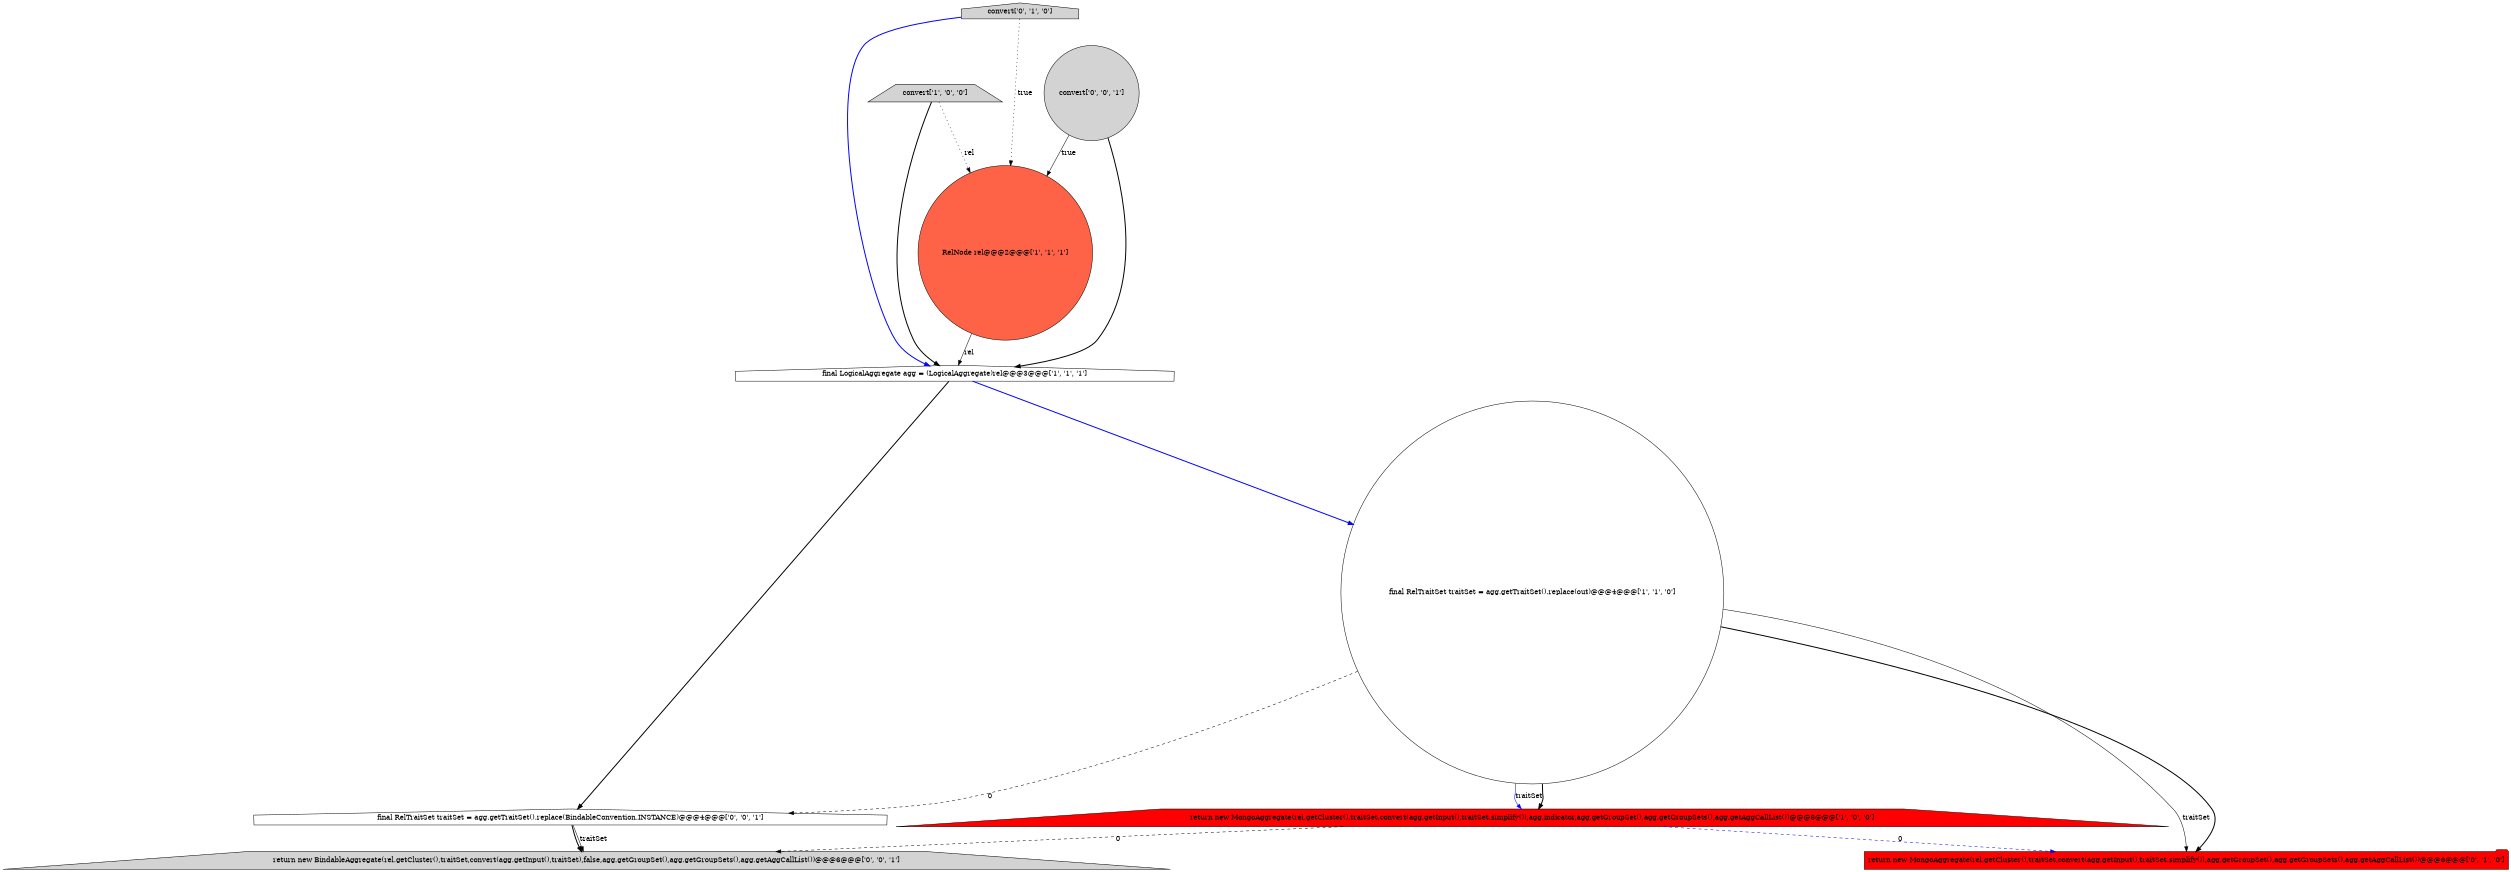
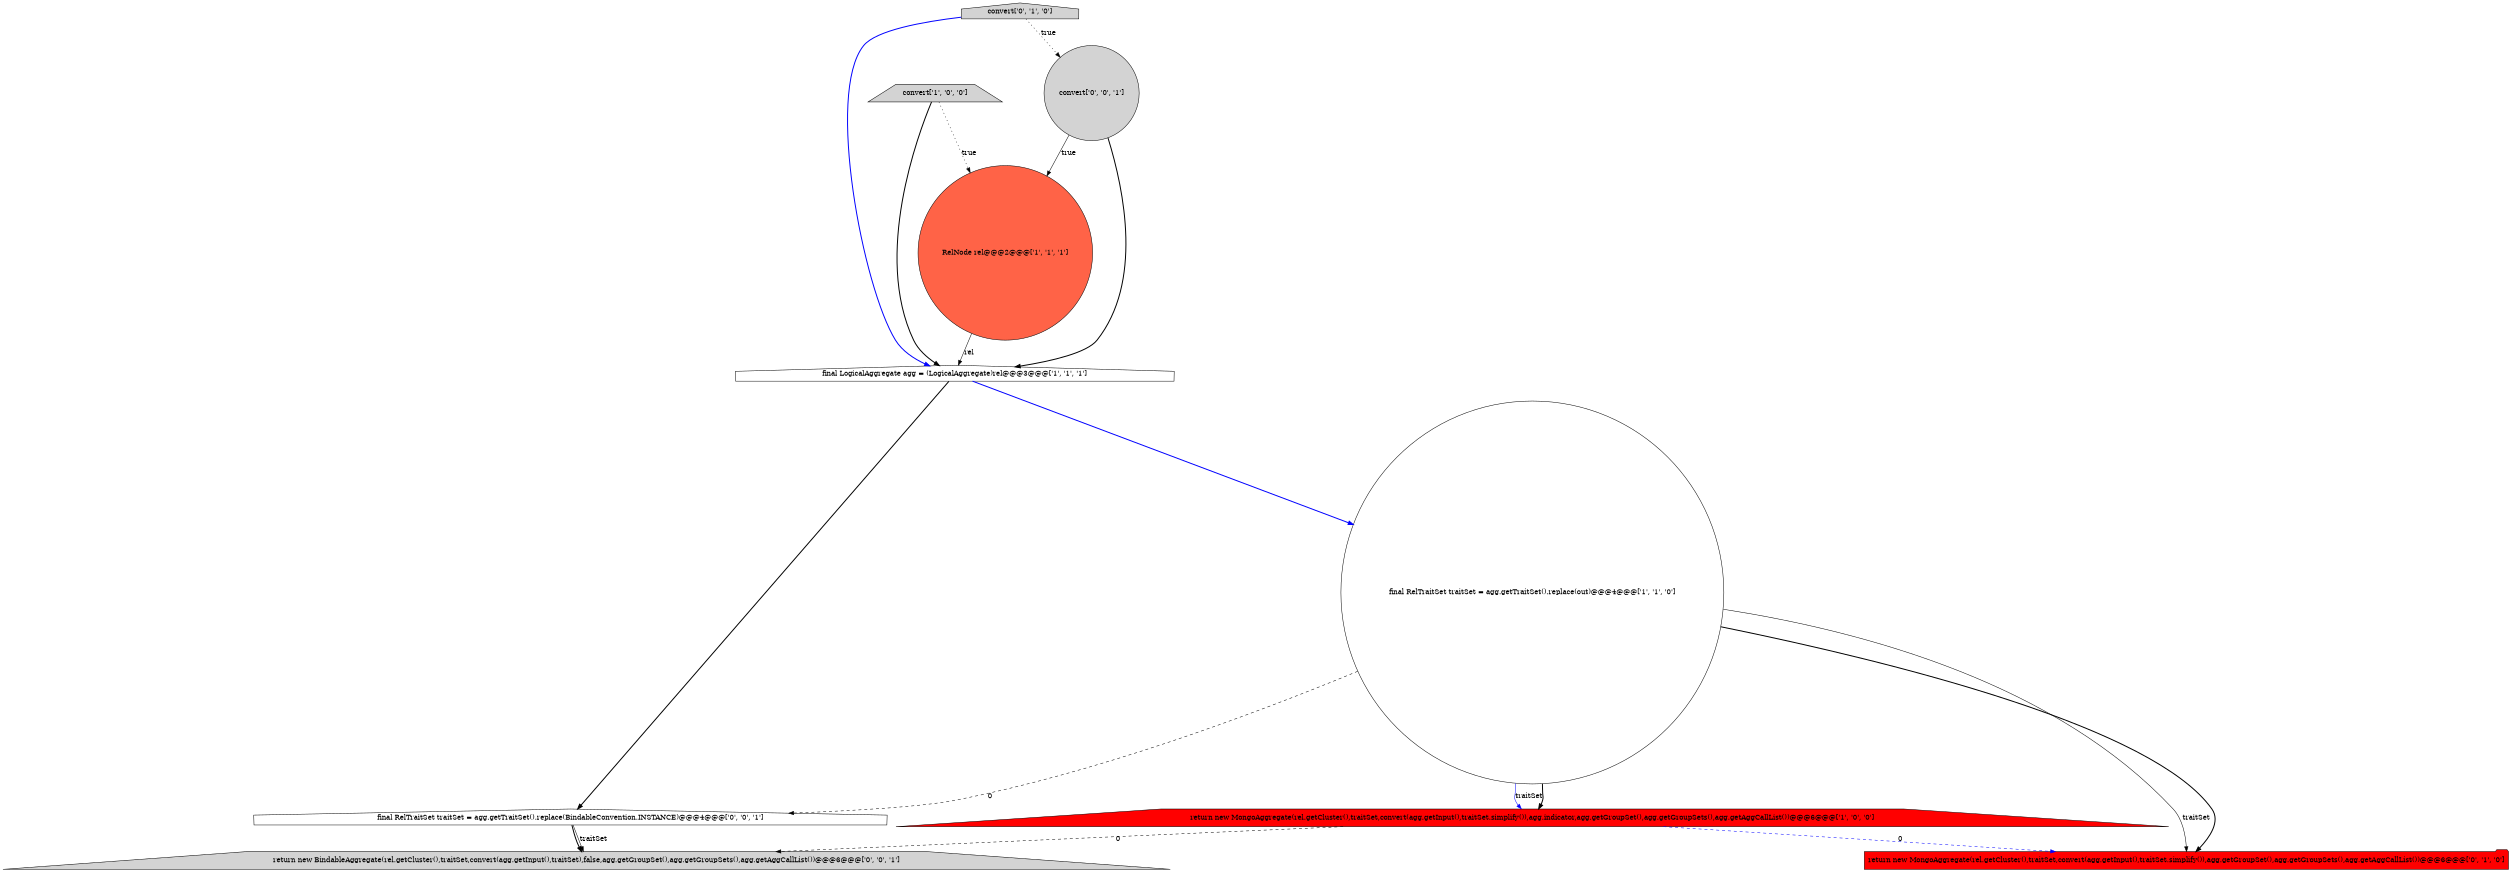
(1015, 90) -> (1041, 36)
(969, 153) -> (969, 153)
